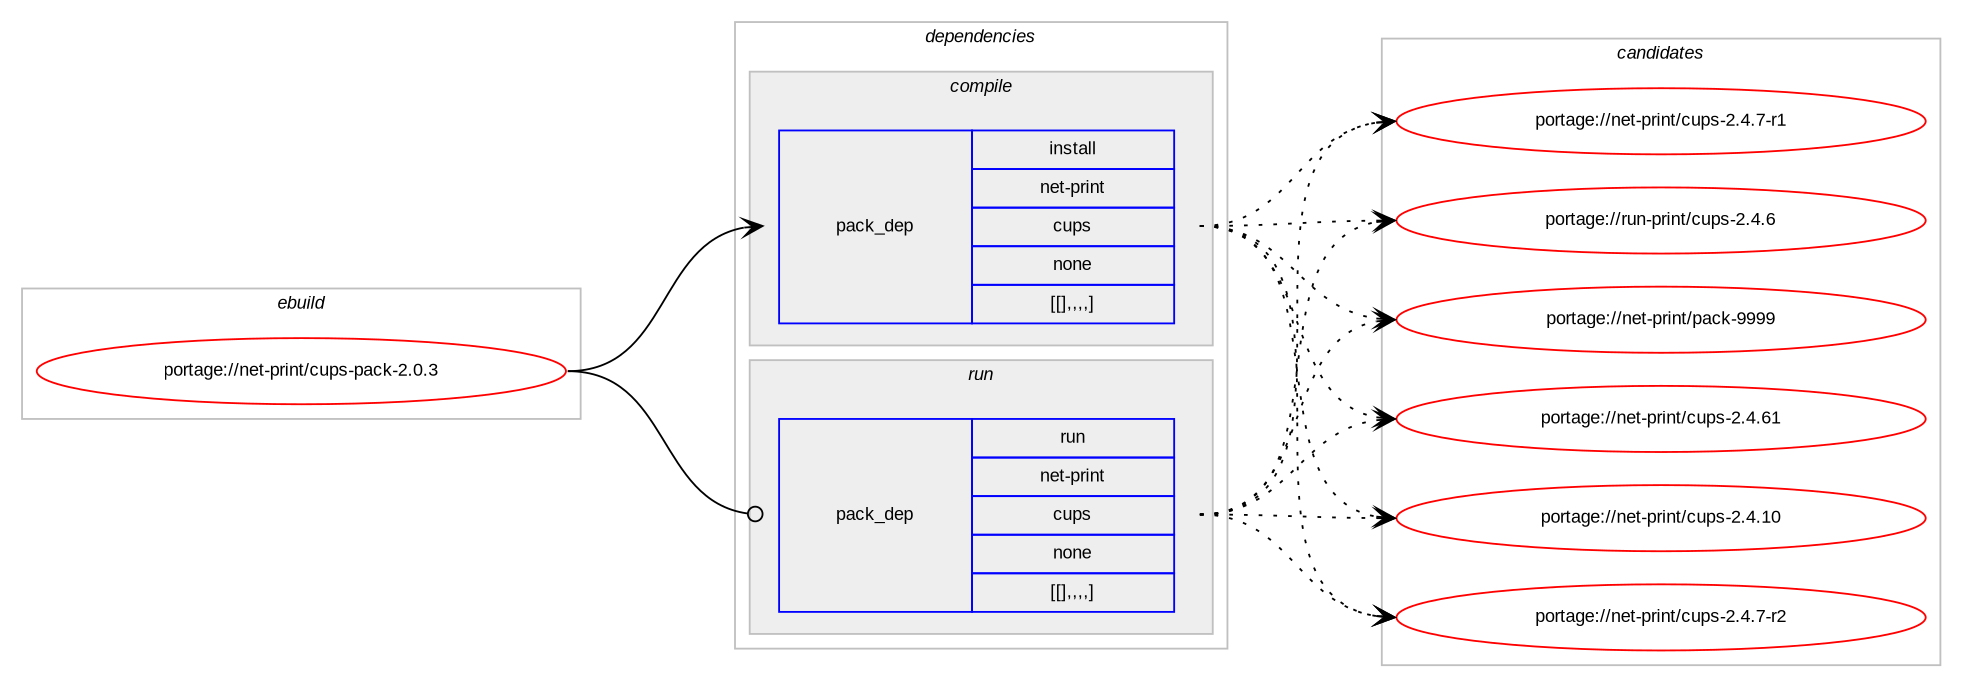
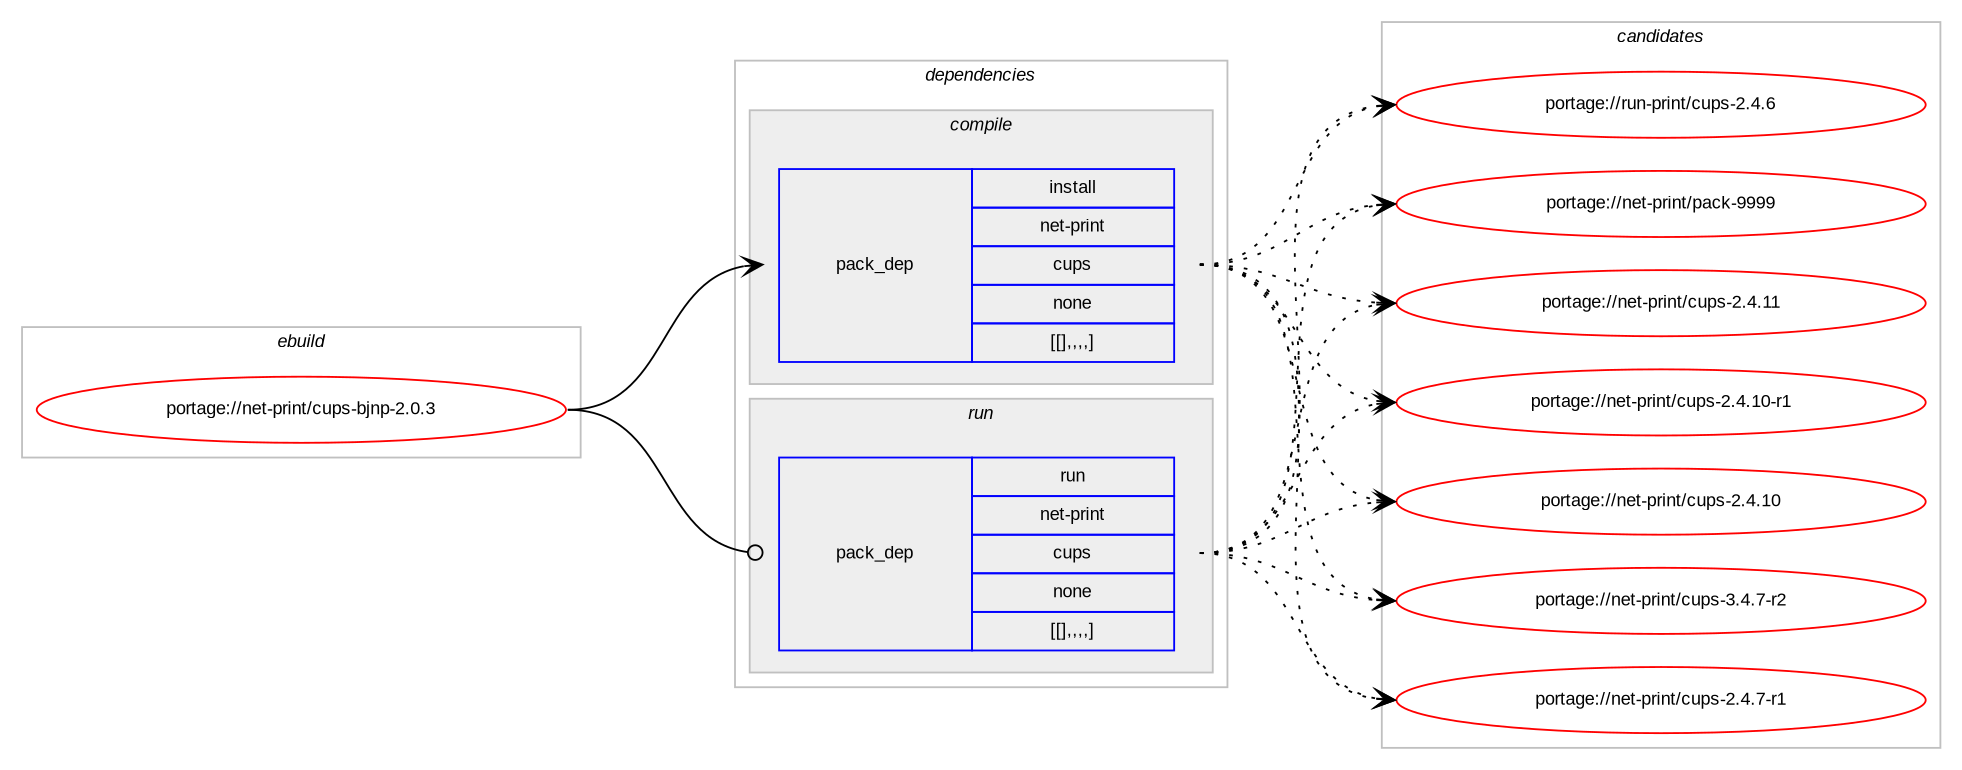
(301, 371) -> (301, 410)
none -> (1661, 402)
(1661, 419) -> (1661, 303)
(1661, 617) -> (1661, 601)
